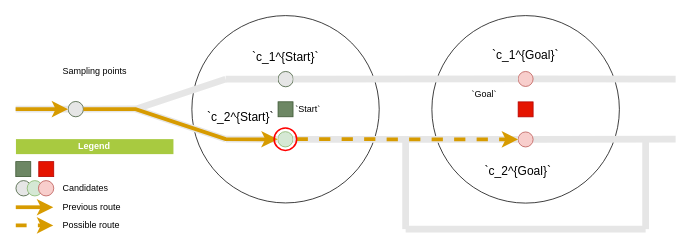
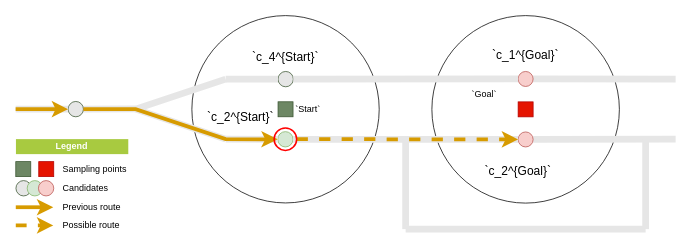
(285, 57) -> (285, 57)
(95, 72) -> (95, 169)
(94, 147) -> (72, 147)
